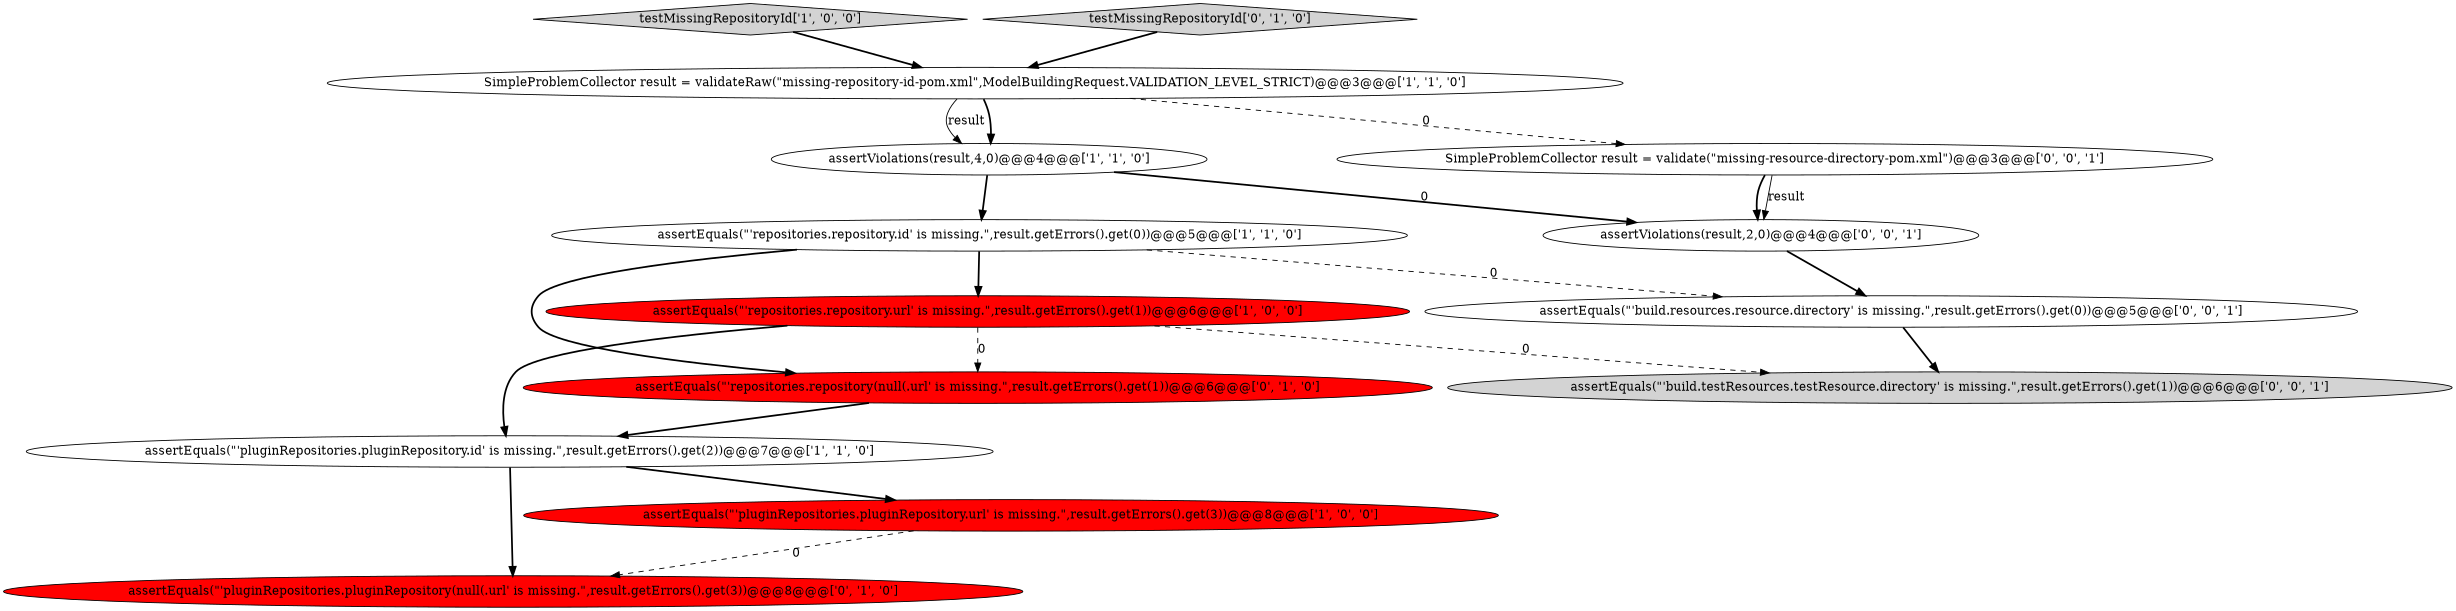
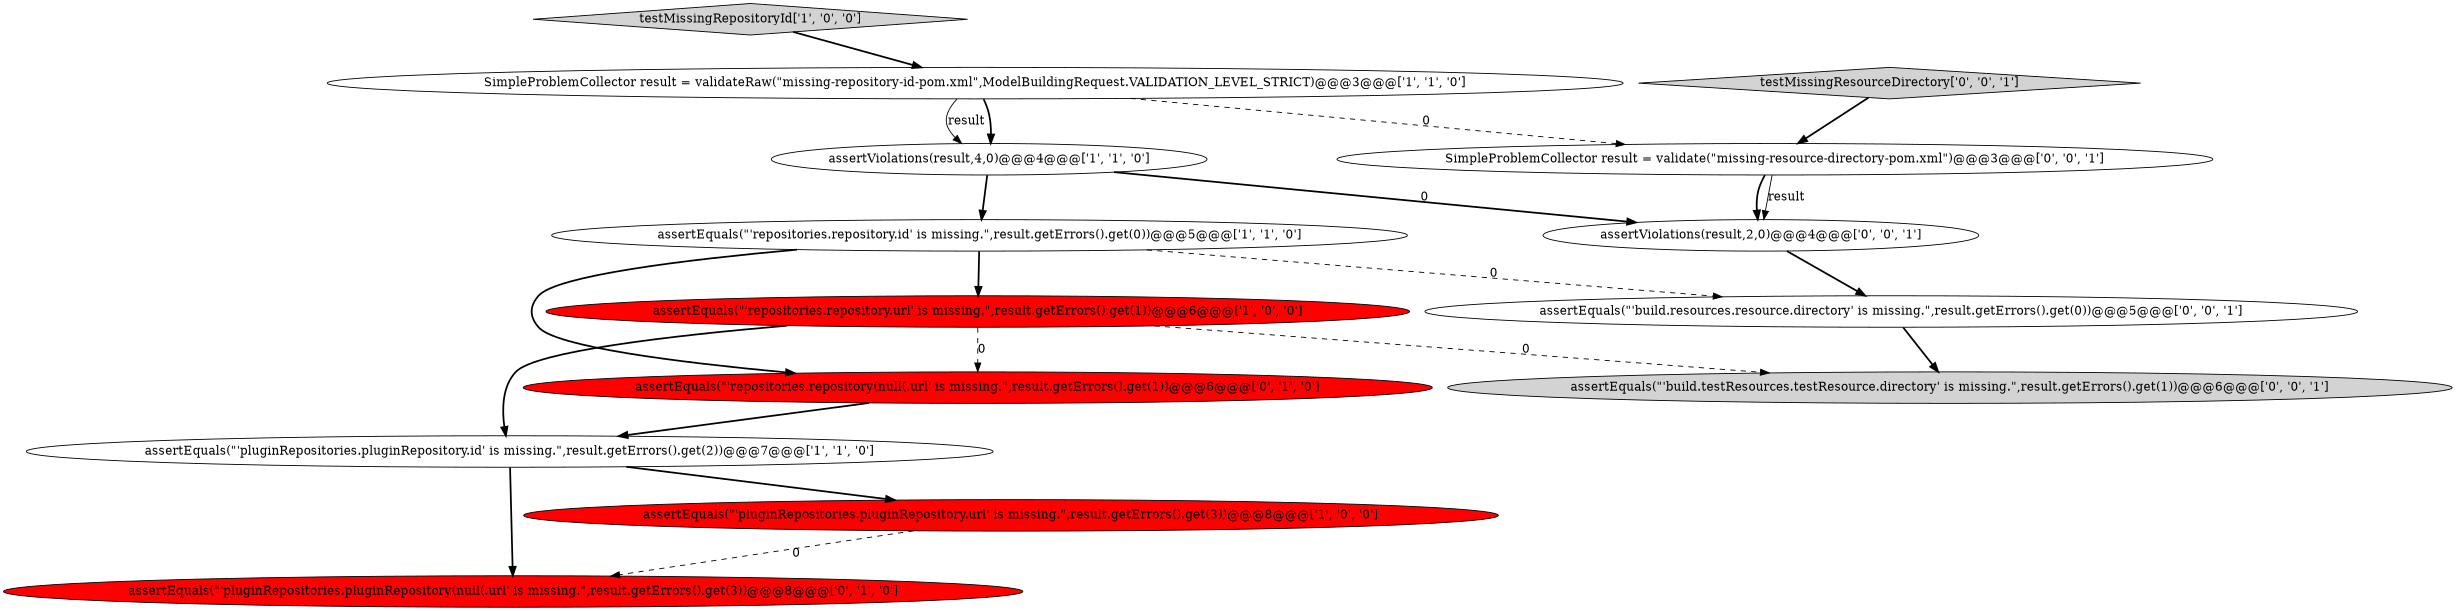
(1200, 19) -> none
none -> (1889, 83)
